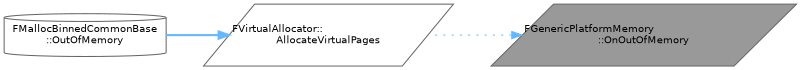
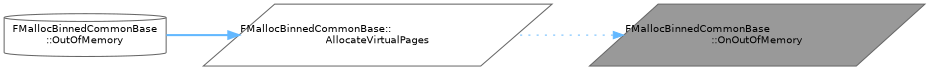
(328, 35) -> (378, 35)
(644, 35) -> (757, 35)
